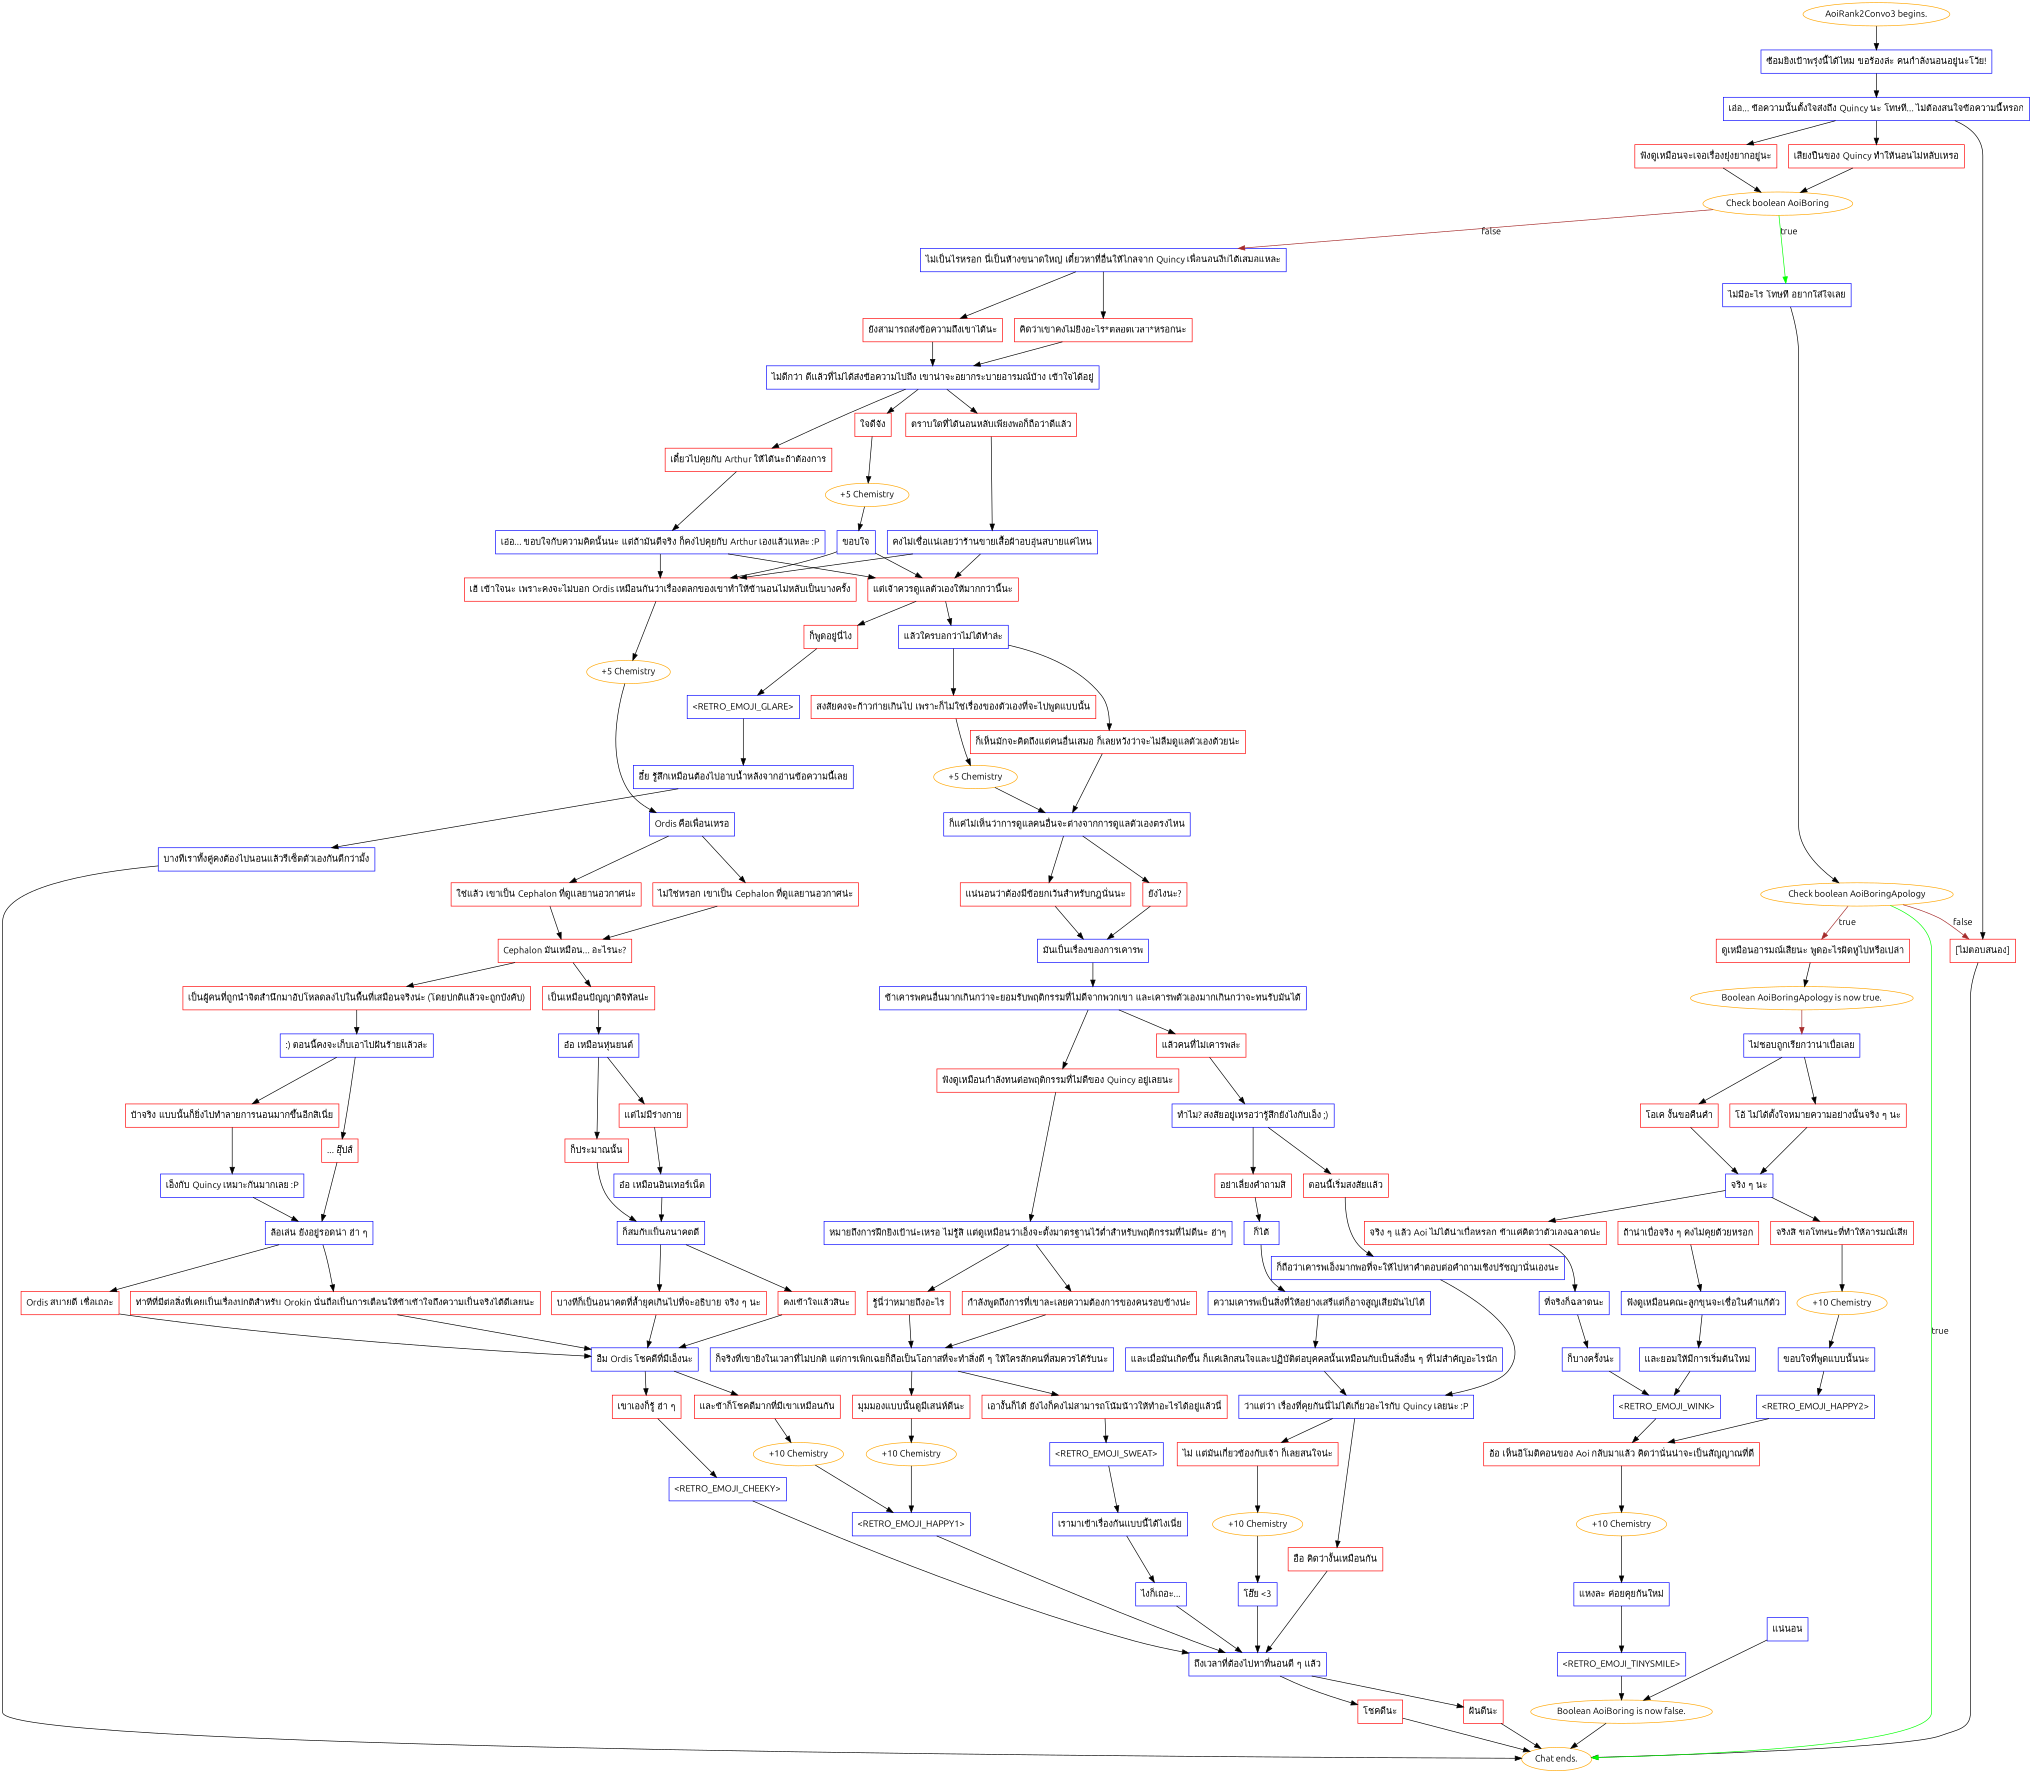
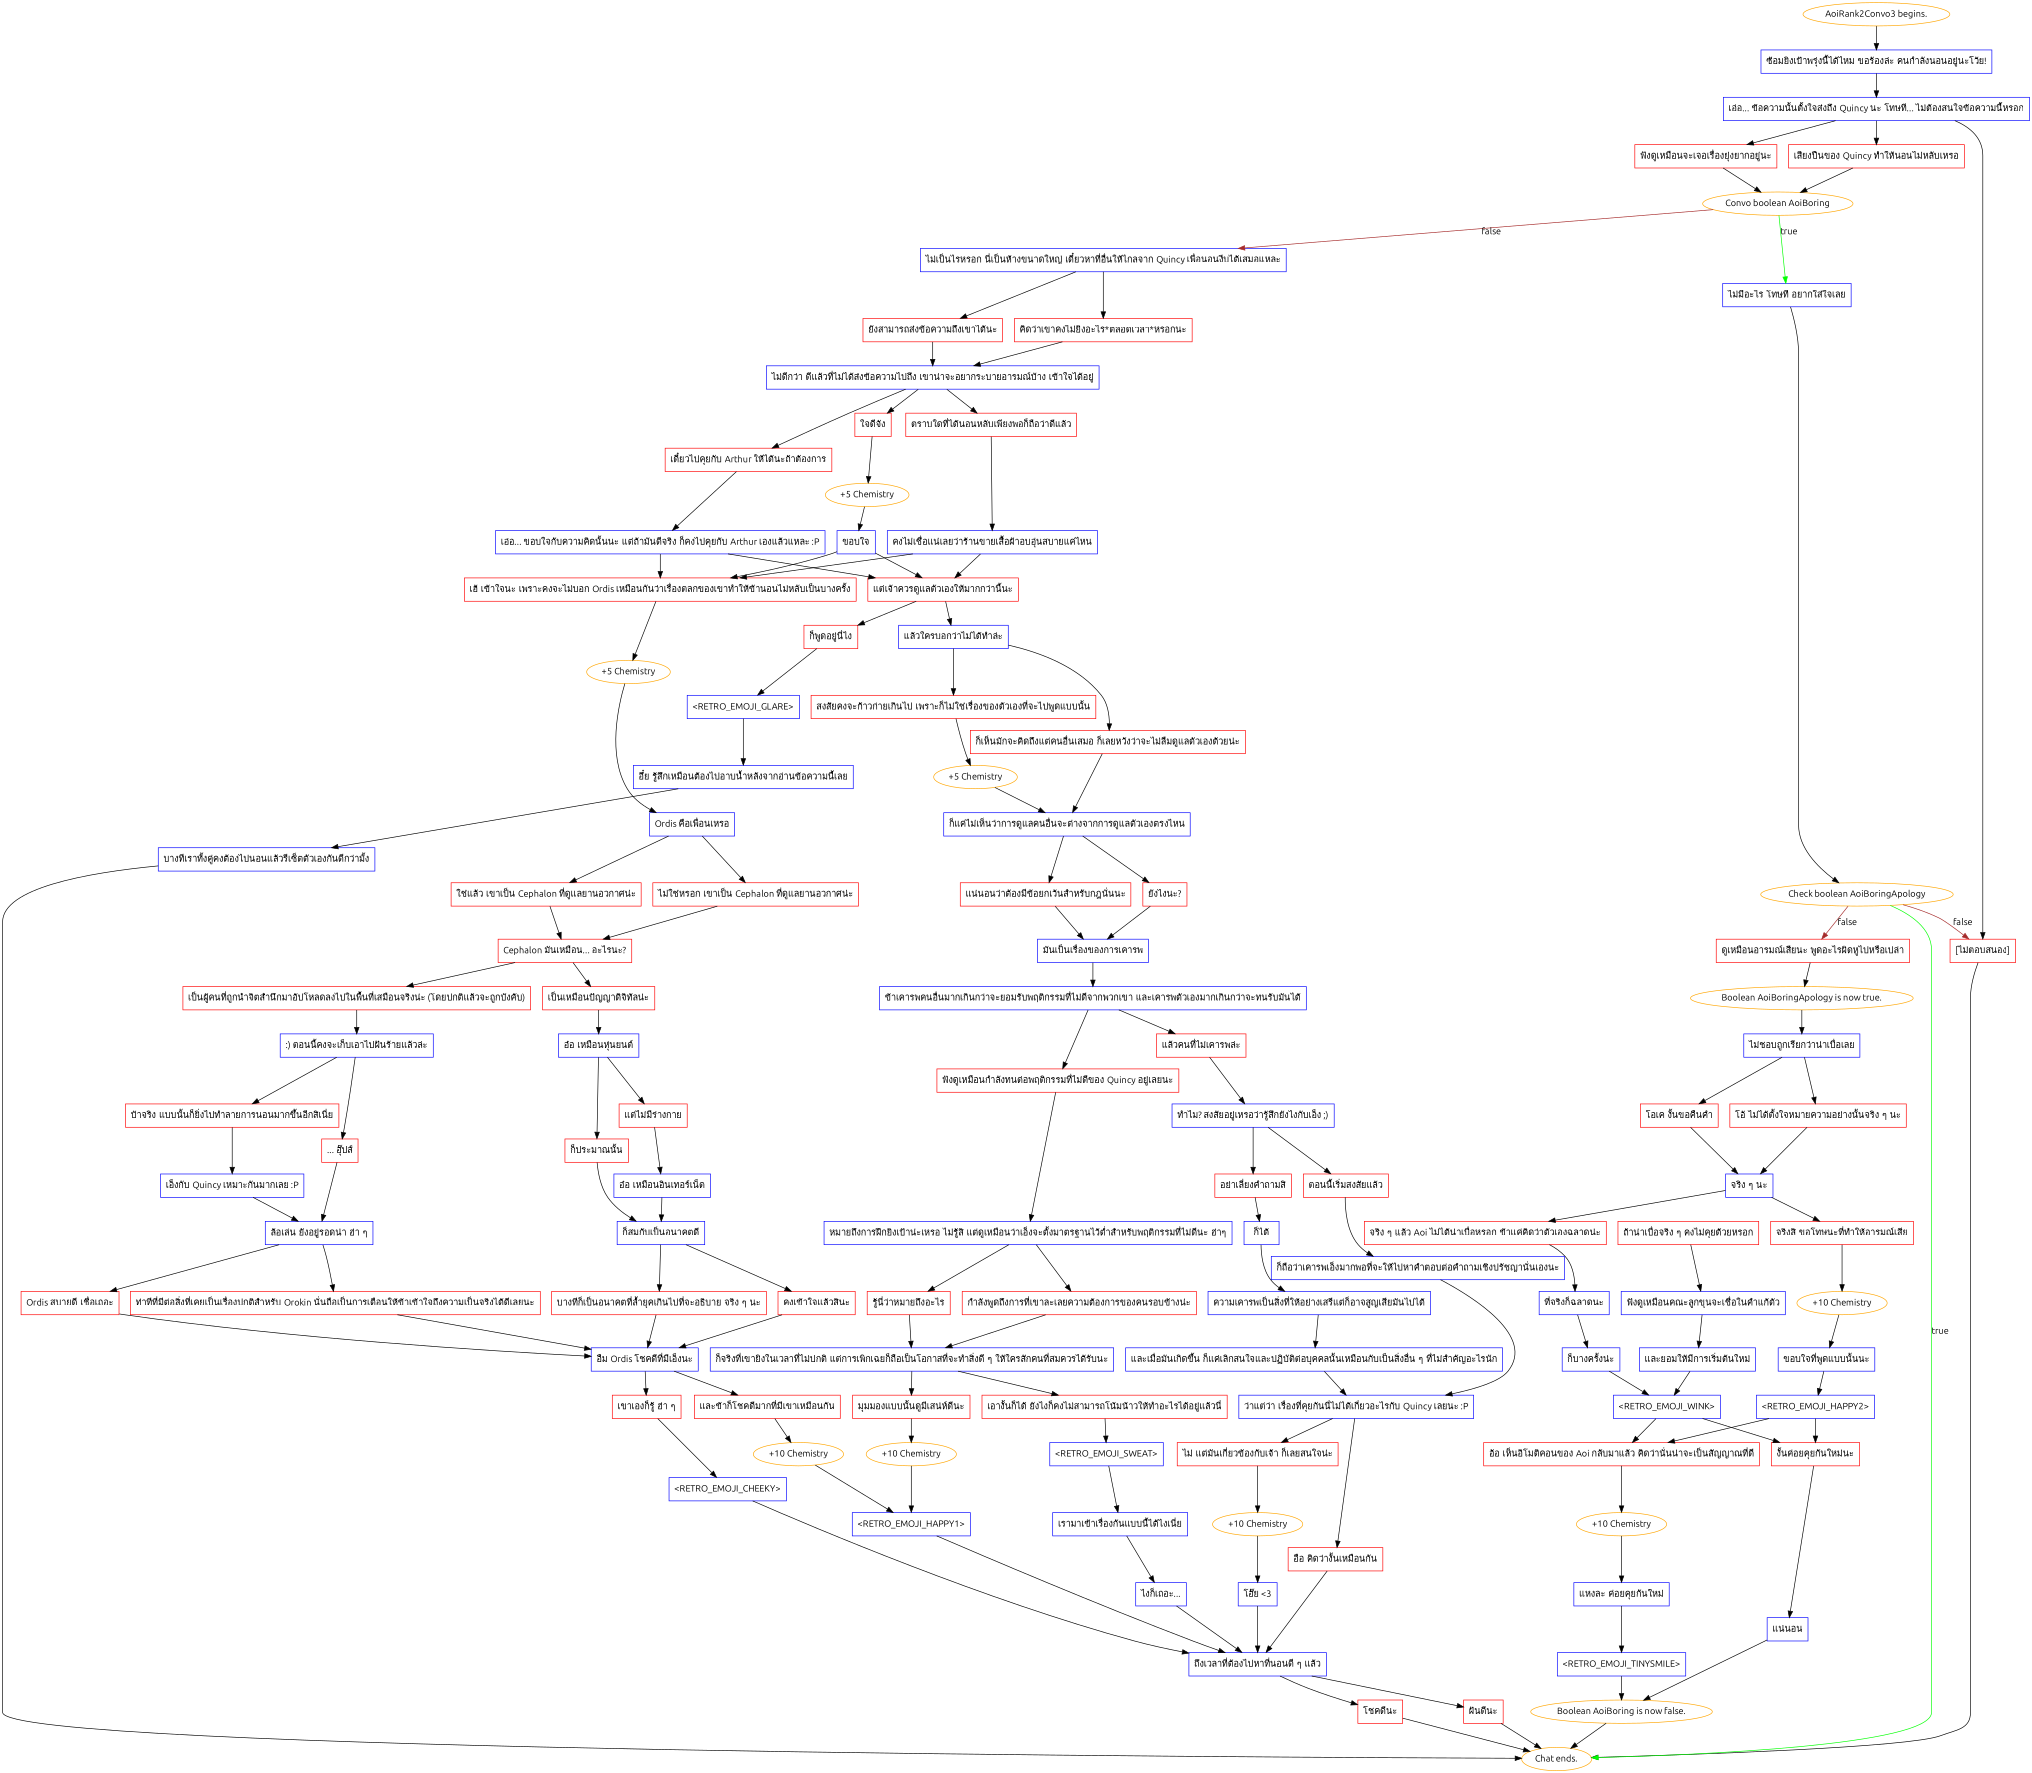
(1778, 204) -> (1778, 204)
(1848, 923) -> (1848, 923)
(1802, 1019) -> (1802, 1019)
none -> (1815, 1454)
